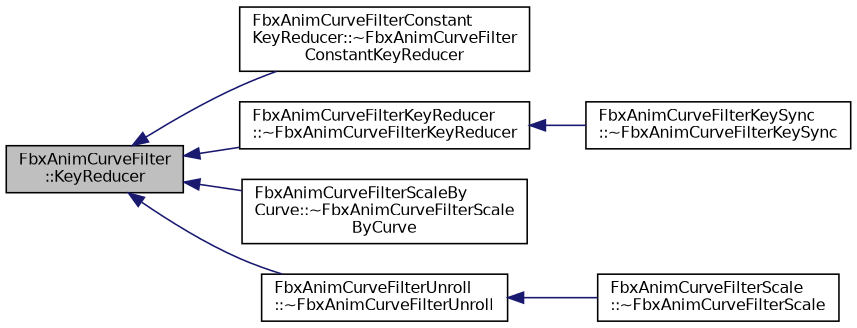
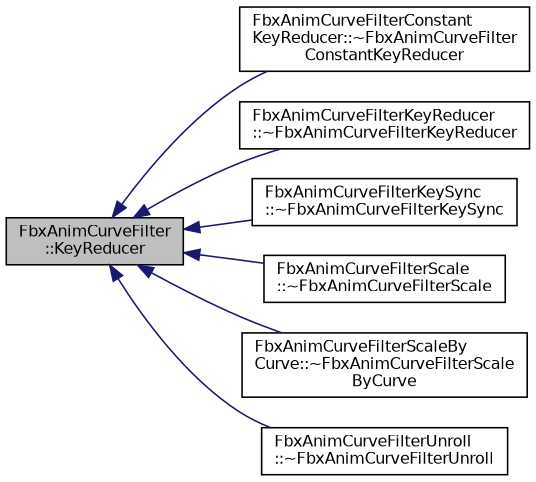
(566, 125) -> (226, 224)
(561, 298) -> (232, 259)
